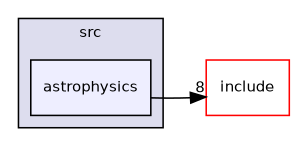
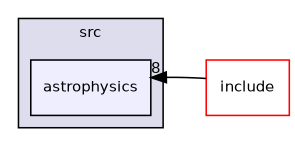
(173, 98) -> (186, 78)
